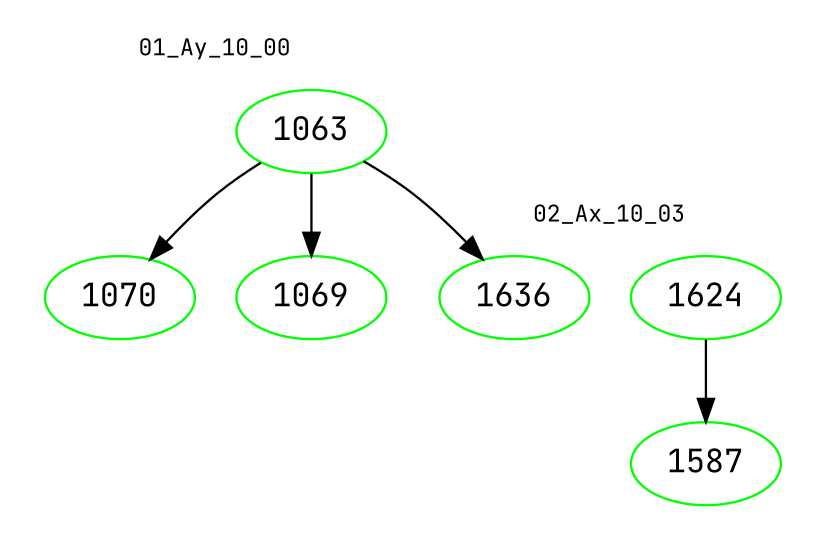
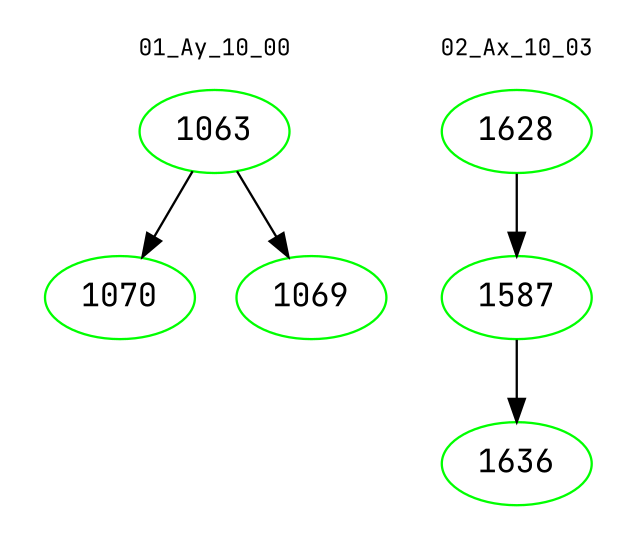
(438, 215) -> (517, 369)
(706, 298) -> (517, 131)
